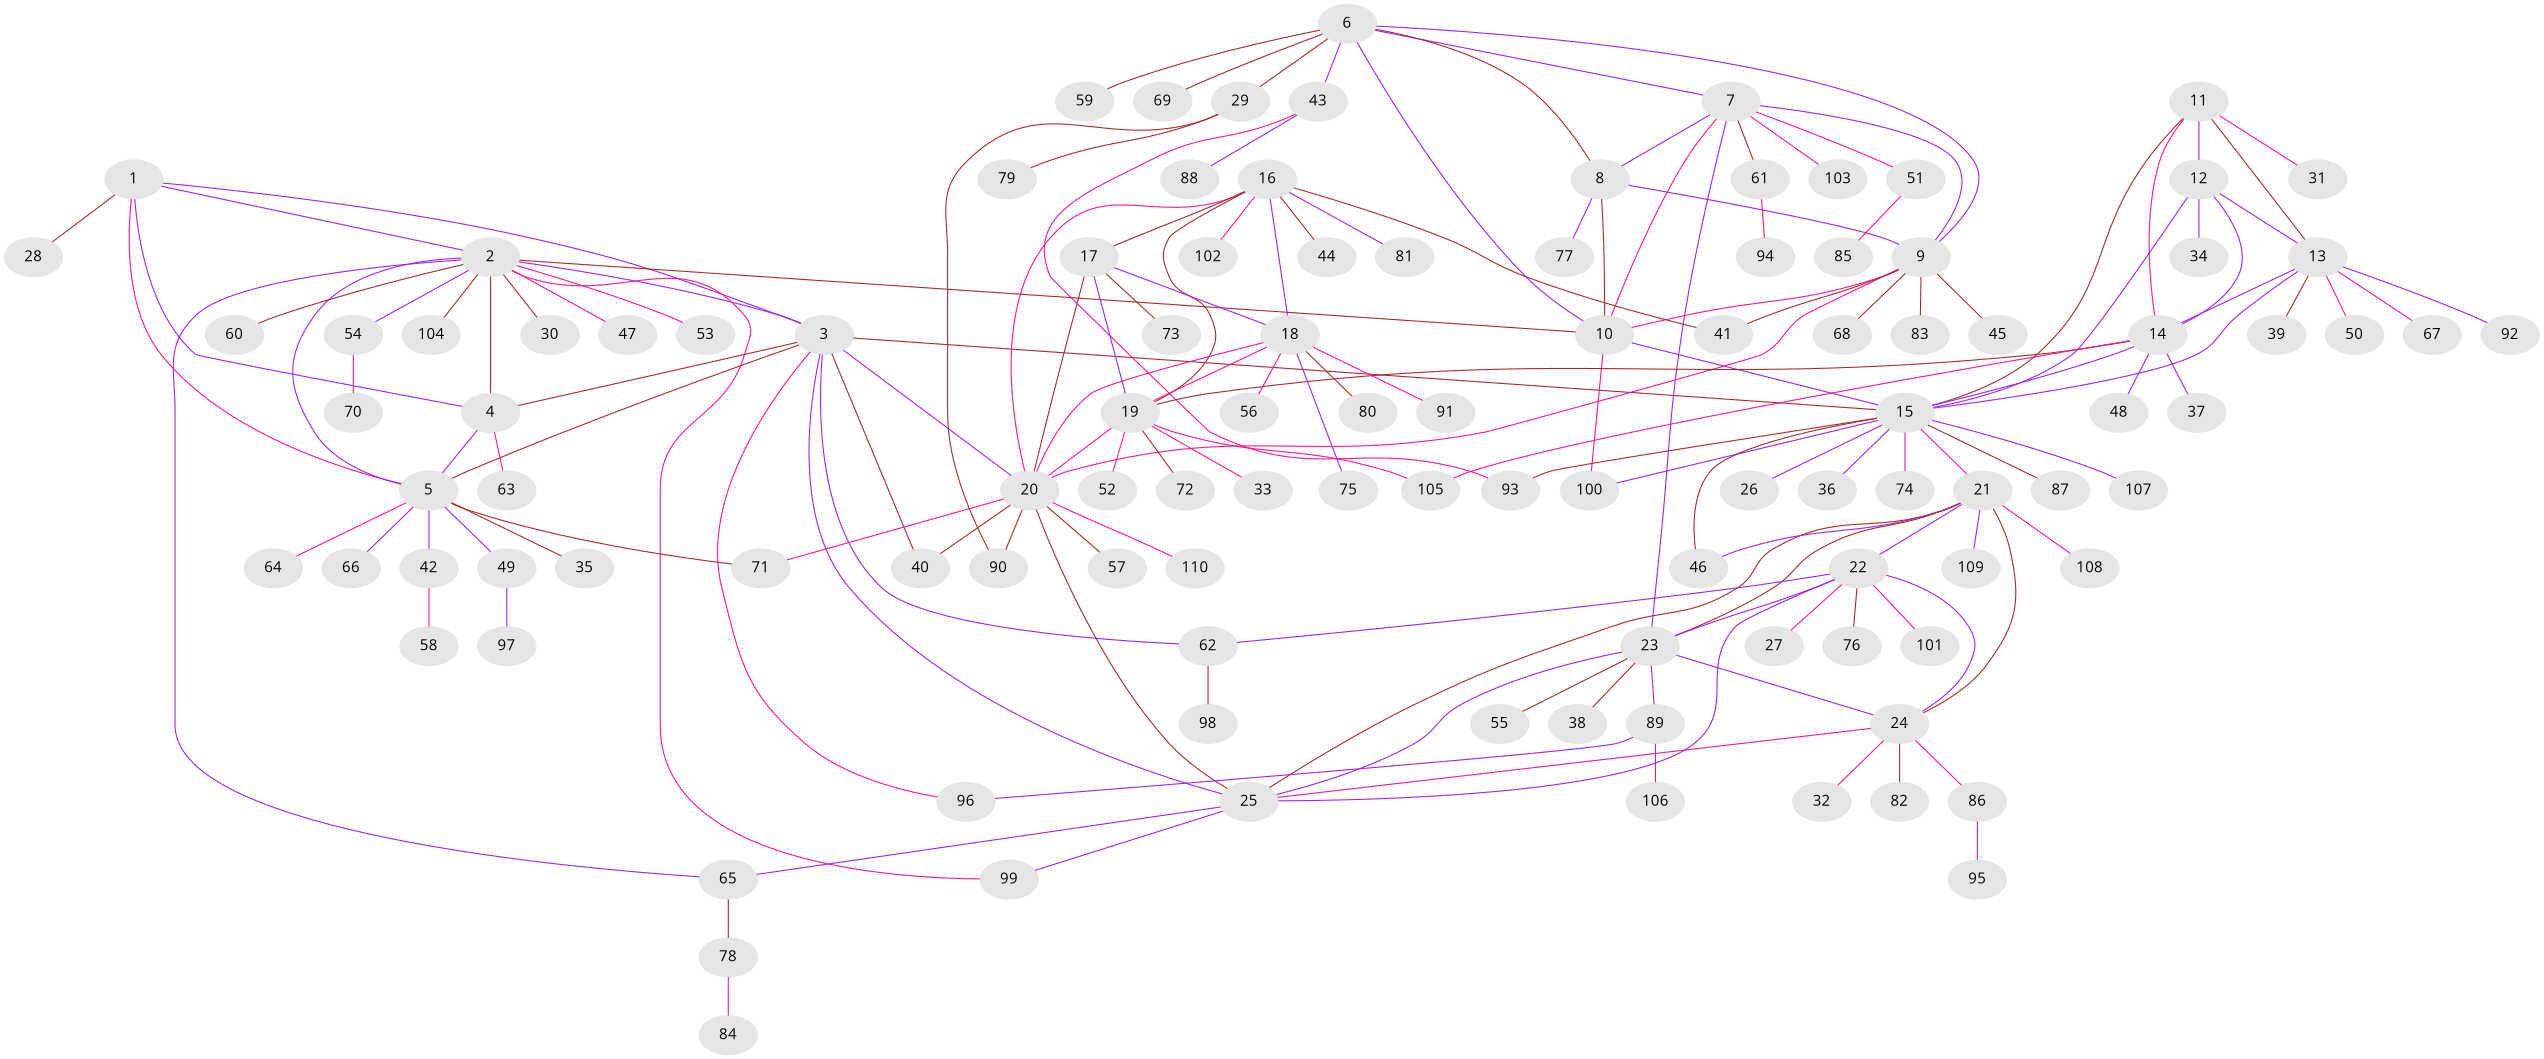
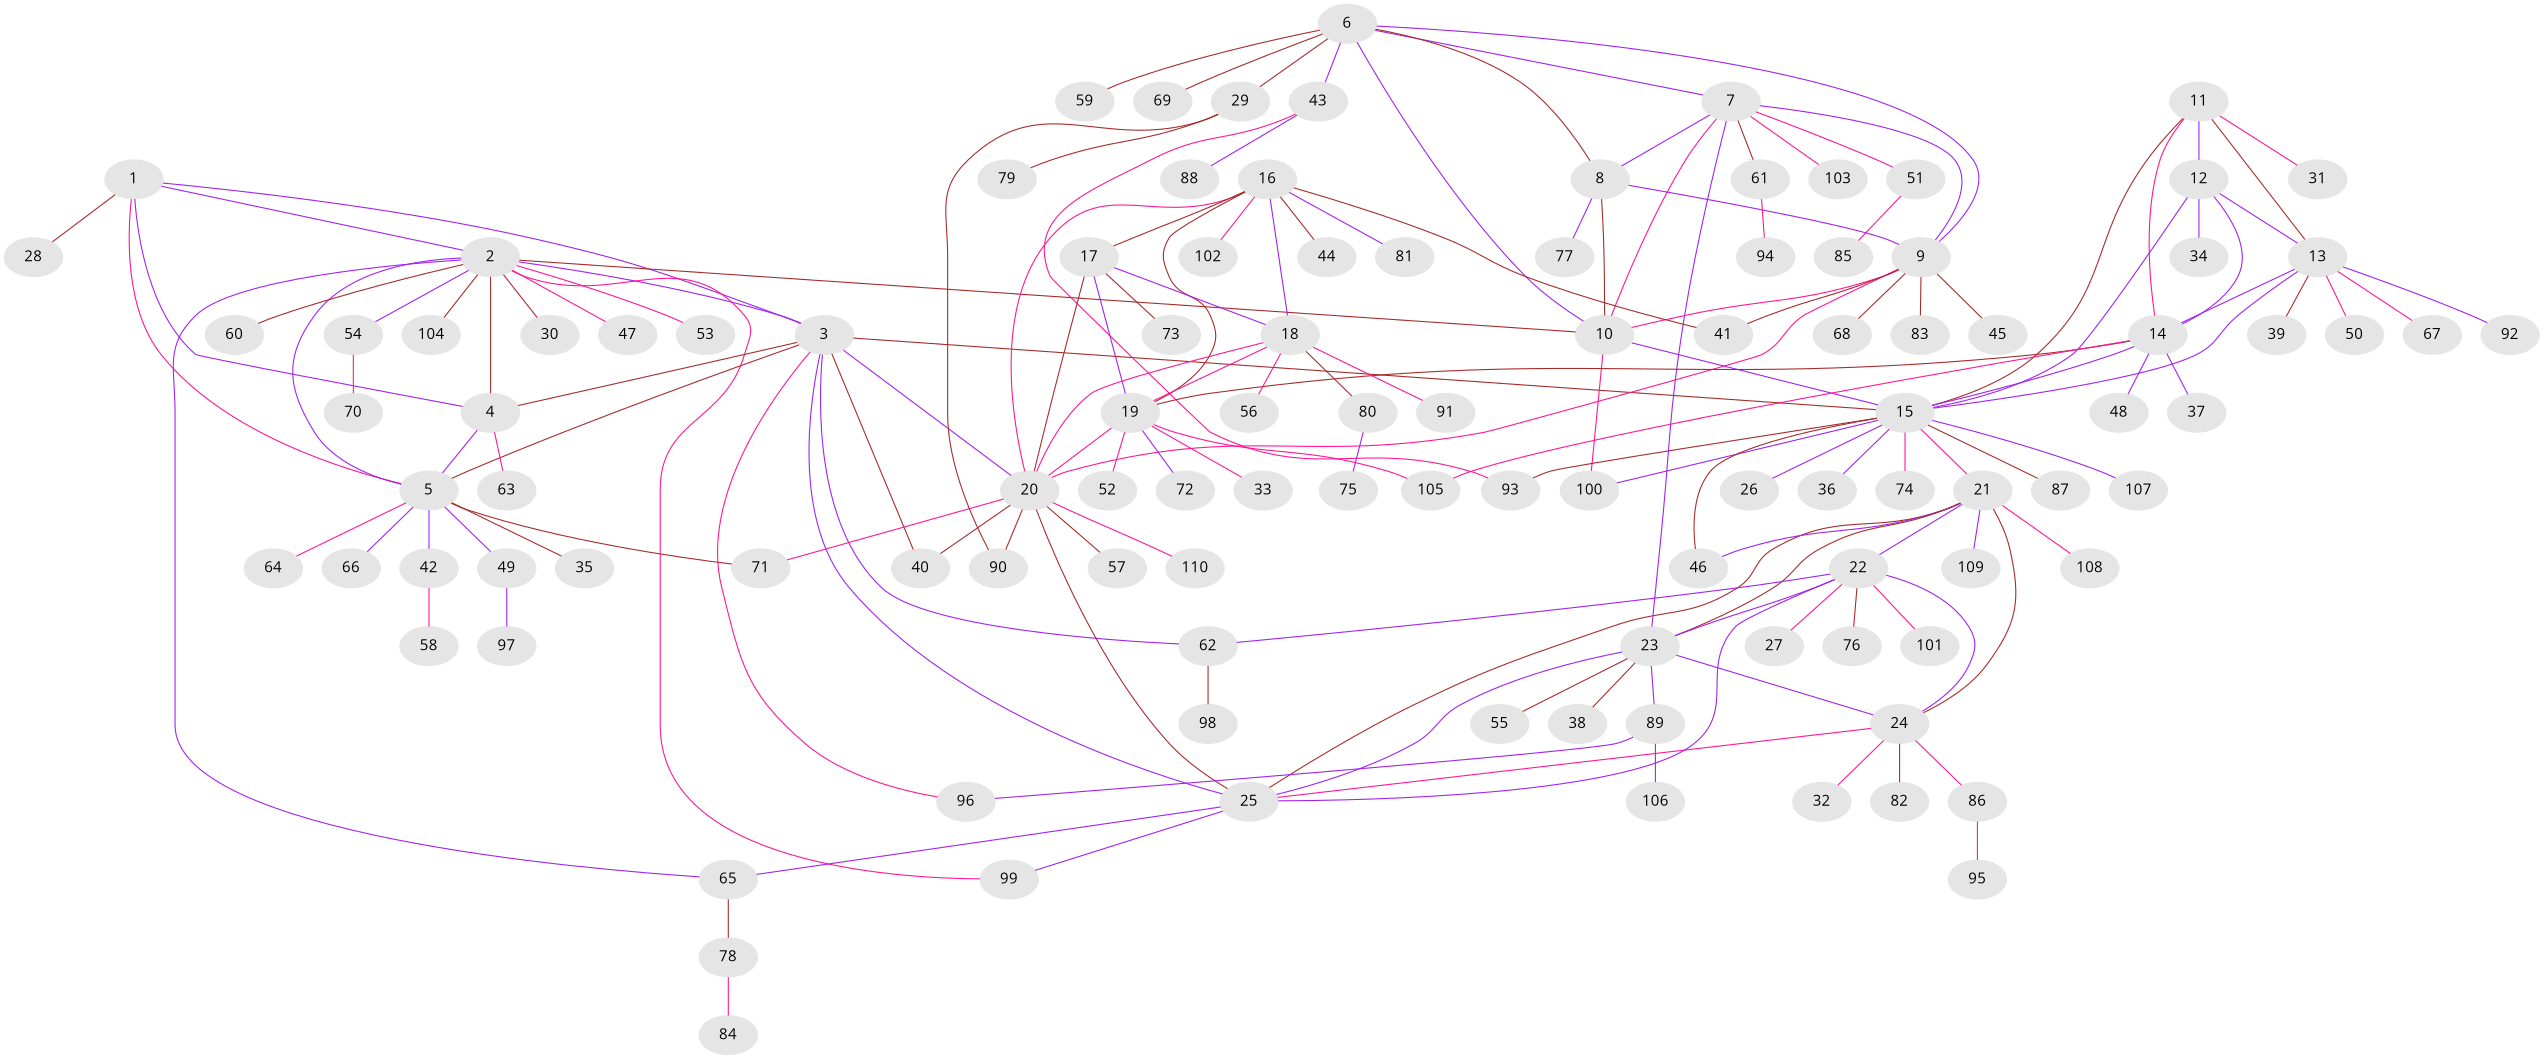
(1319, 413) -> (1358, 452)
(1154, 446) -> (1154, 446)
